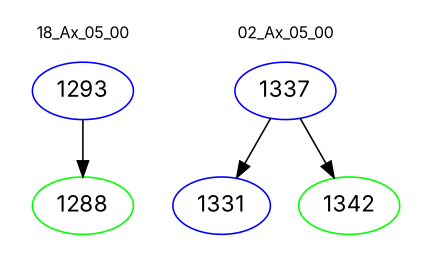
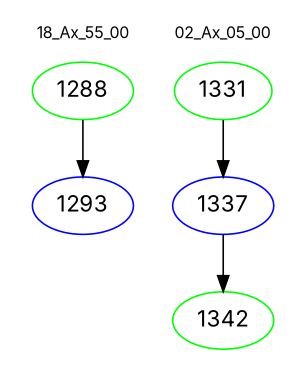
(83, 34) -> (83, 34)
(83, 140) -> (83, 140)
(258, 141) -> (223, 140)
(222, 206) -> (223, 91)
